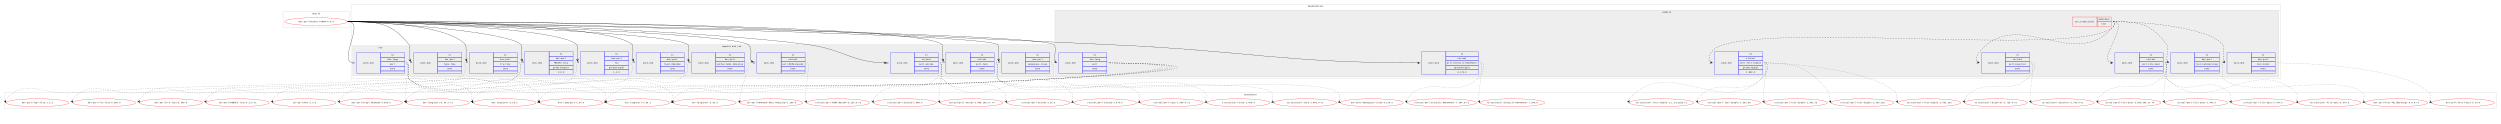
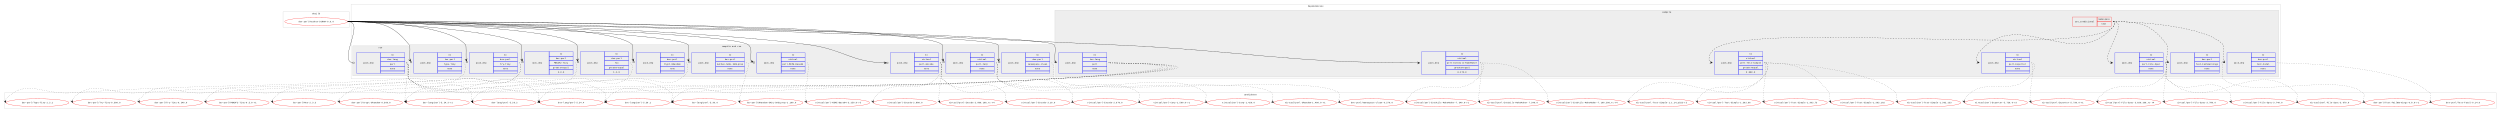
(1305, 103) -> (1305, 103)
none -> (1587, 103)
